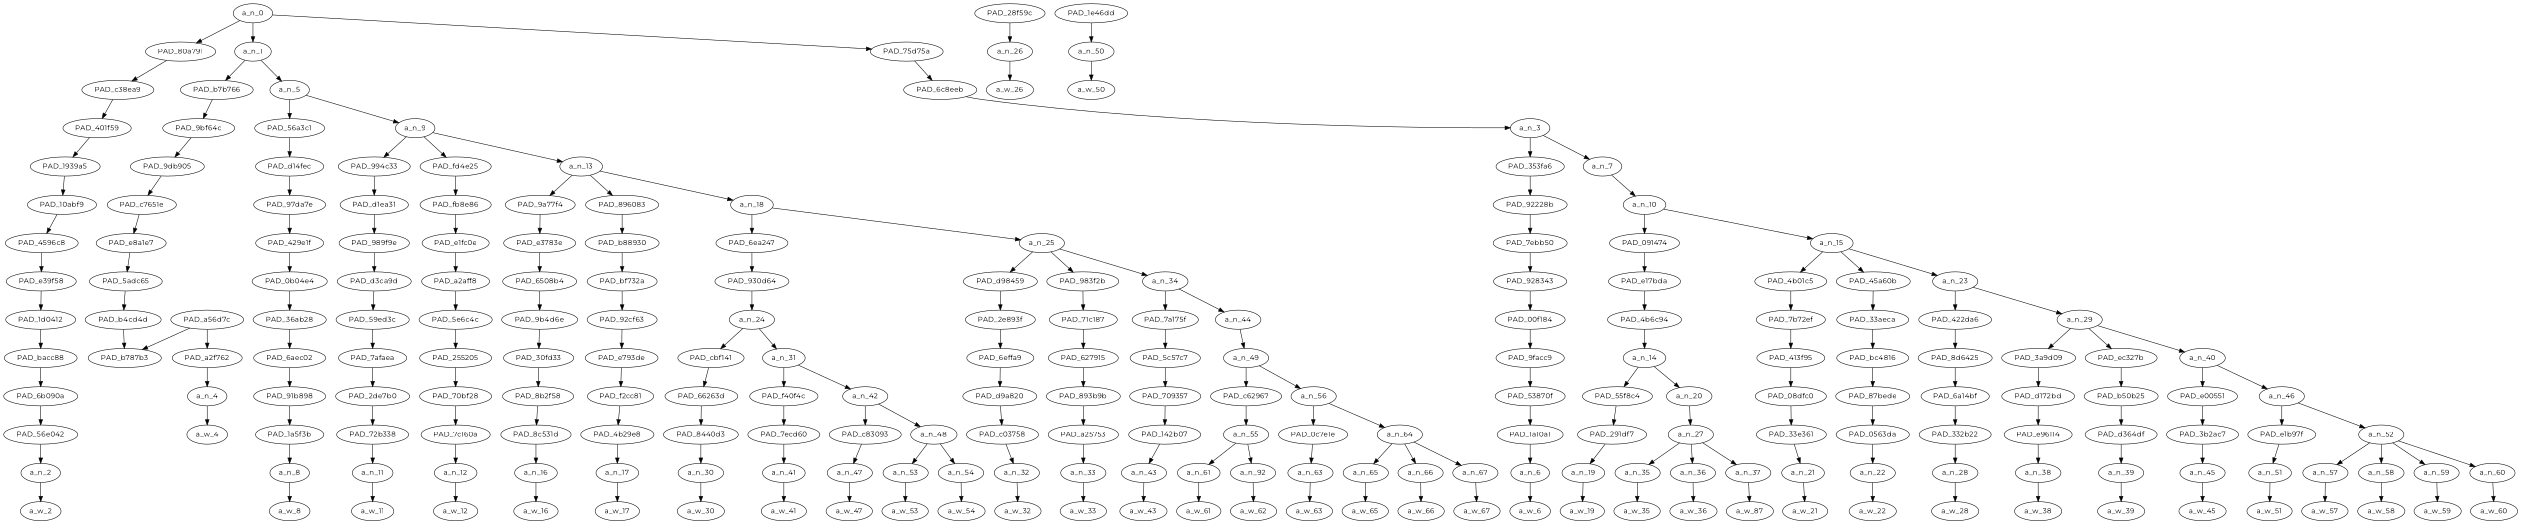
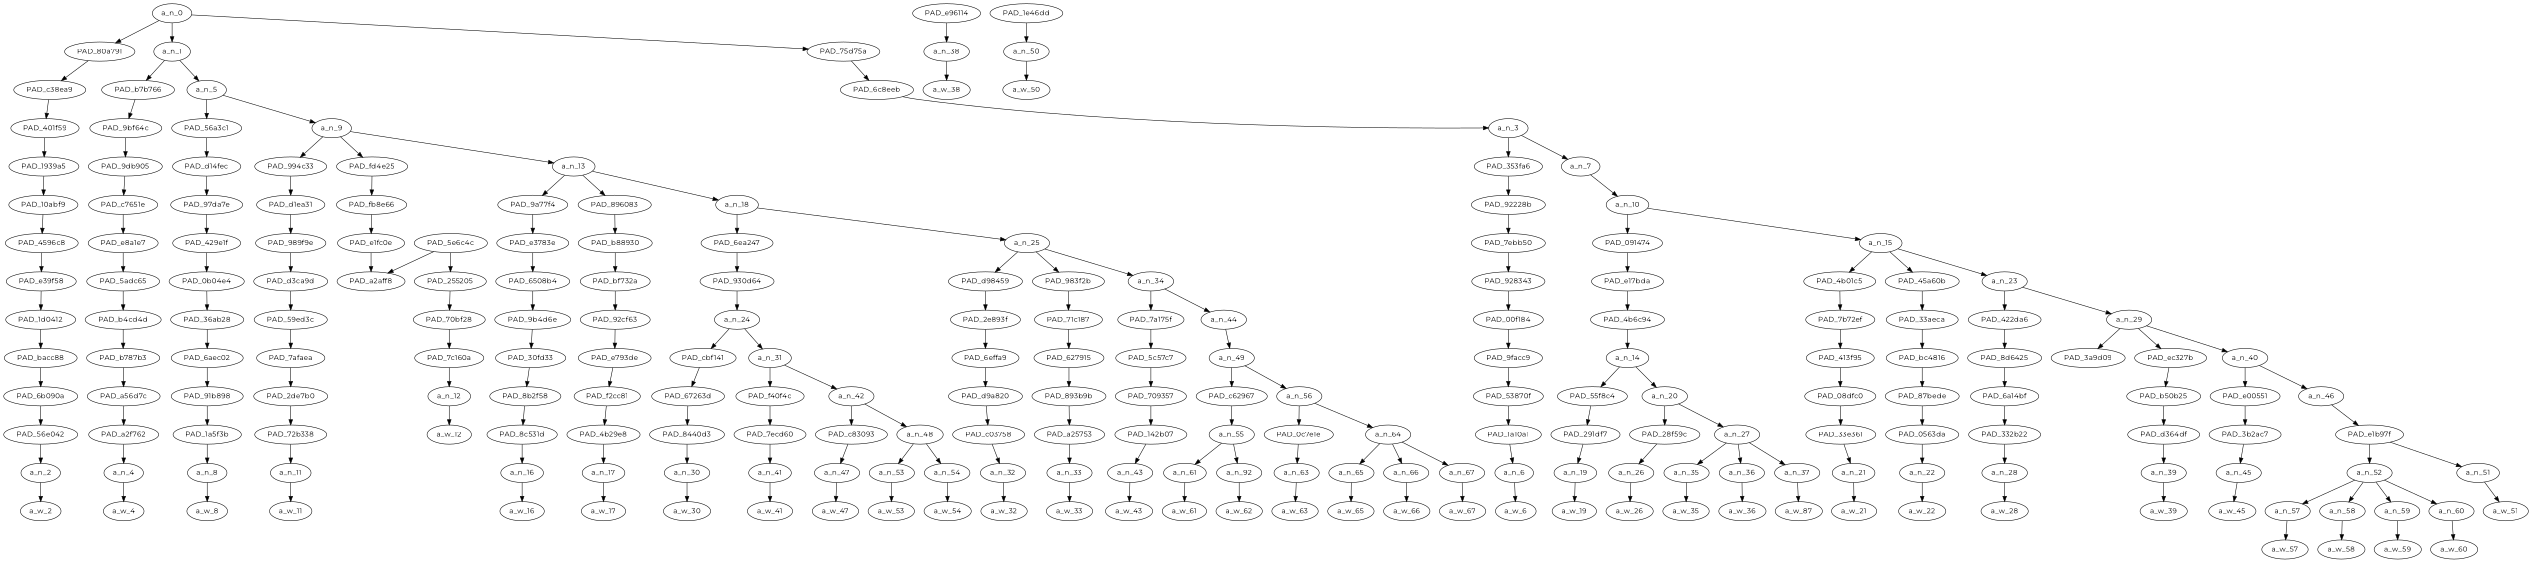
(456, 205) -> (372, 205)
(456, 298) -> (413, 261)
(169, 338) -> (123, 375)
(701, 396) -> (688, 396)
(2038, 396) -> none
none -> (1665, 413)
(2329, 415) -> (2370, 451)
